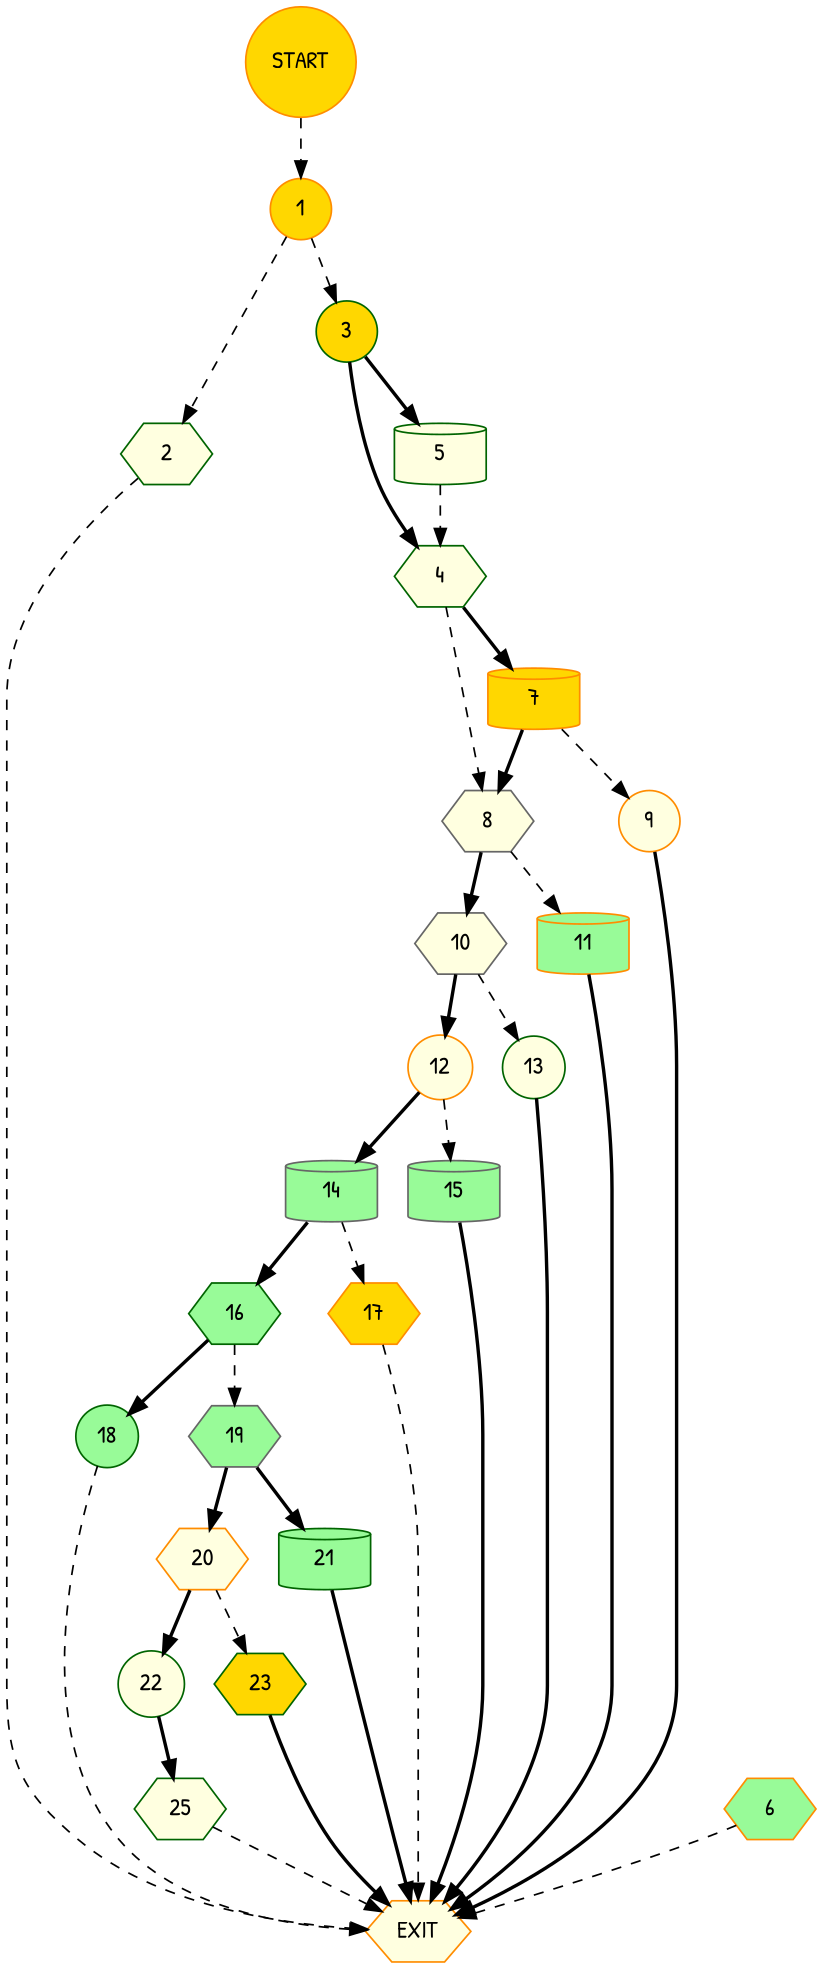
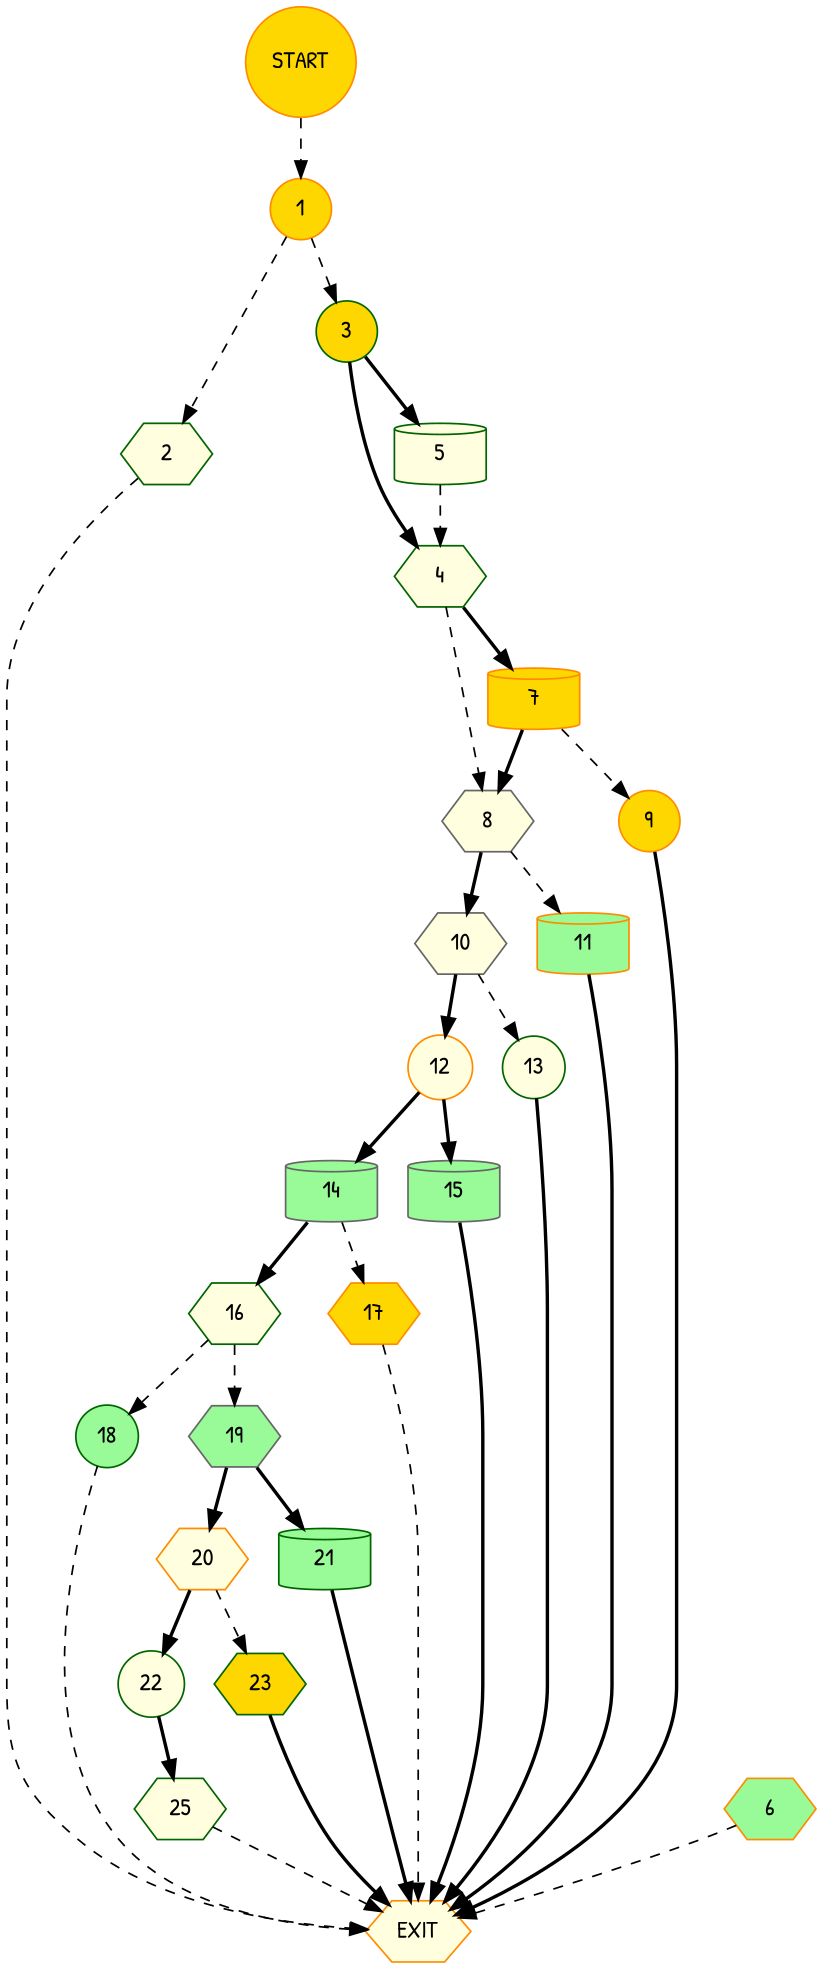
(649, 821) -> (649, 821)
(446, 1121) -> (446, 1121)
(235, 1314) -> (235, 1314)
(175, 1371) -> (175, 1371)
